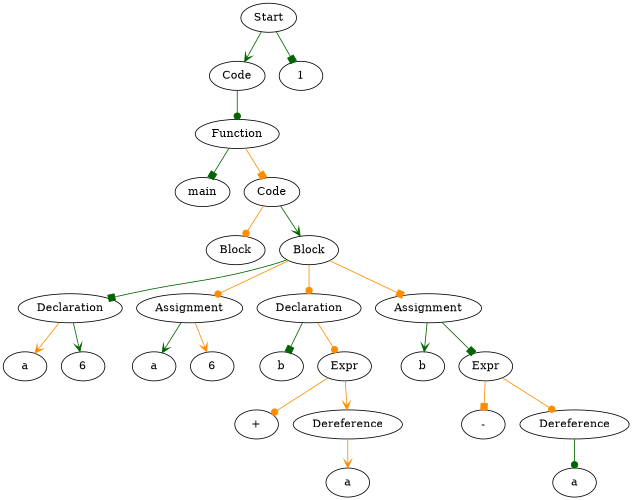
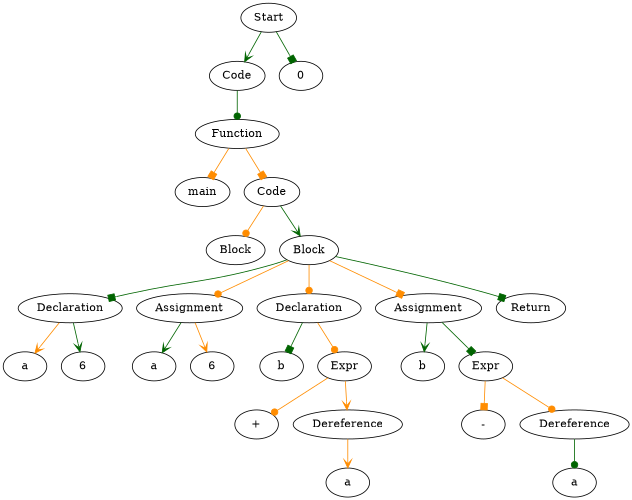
(301, 76) -> (301, 76)
(222, 160) -> (222, 160)
none -> (531, 308)
